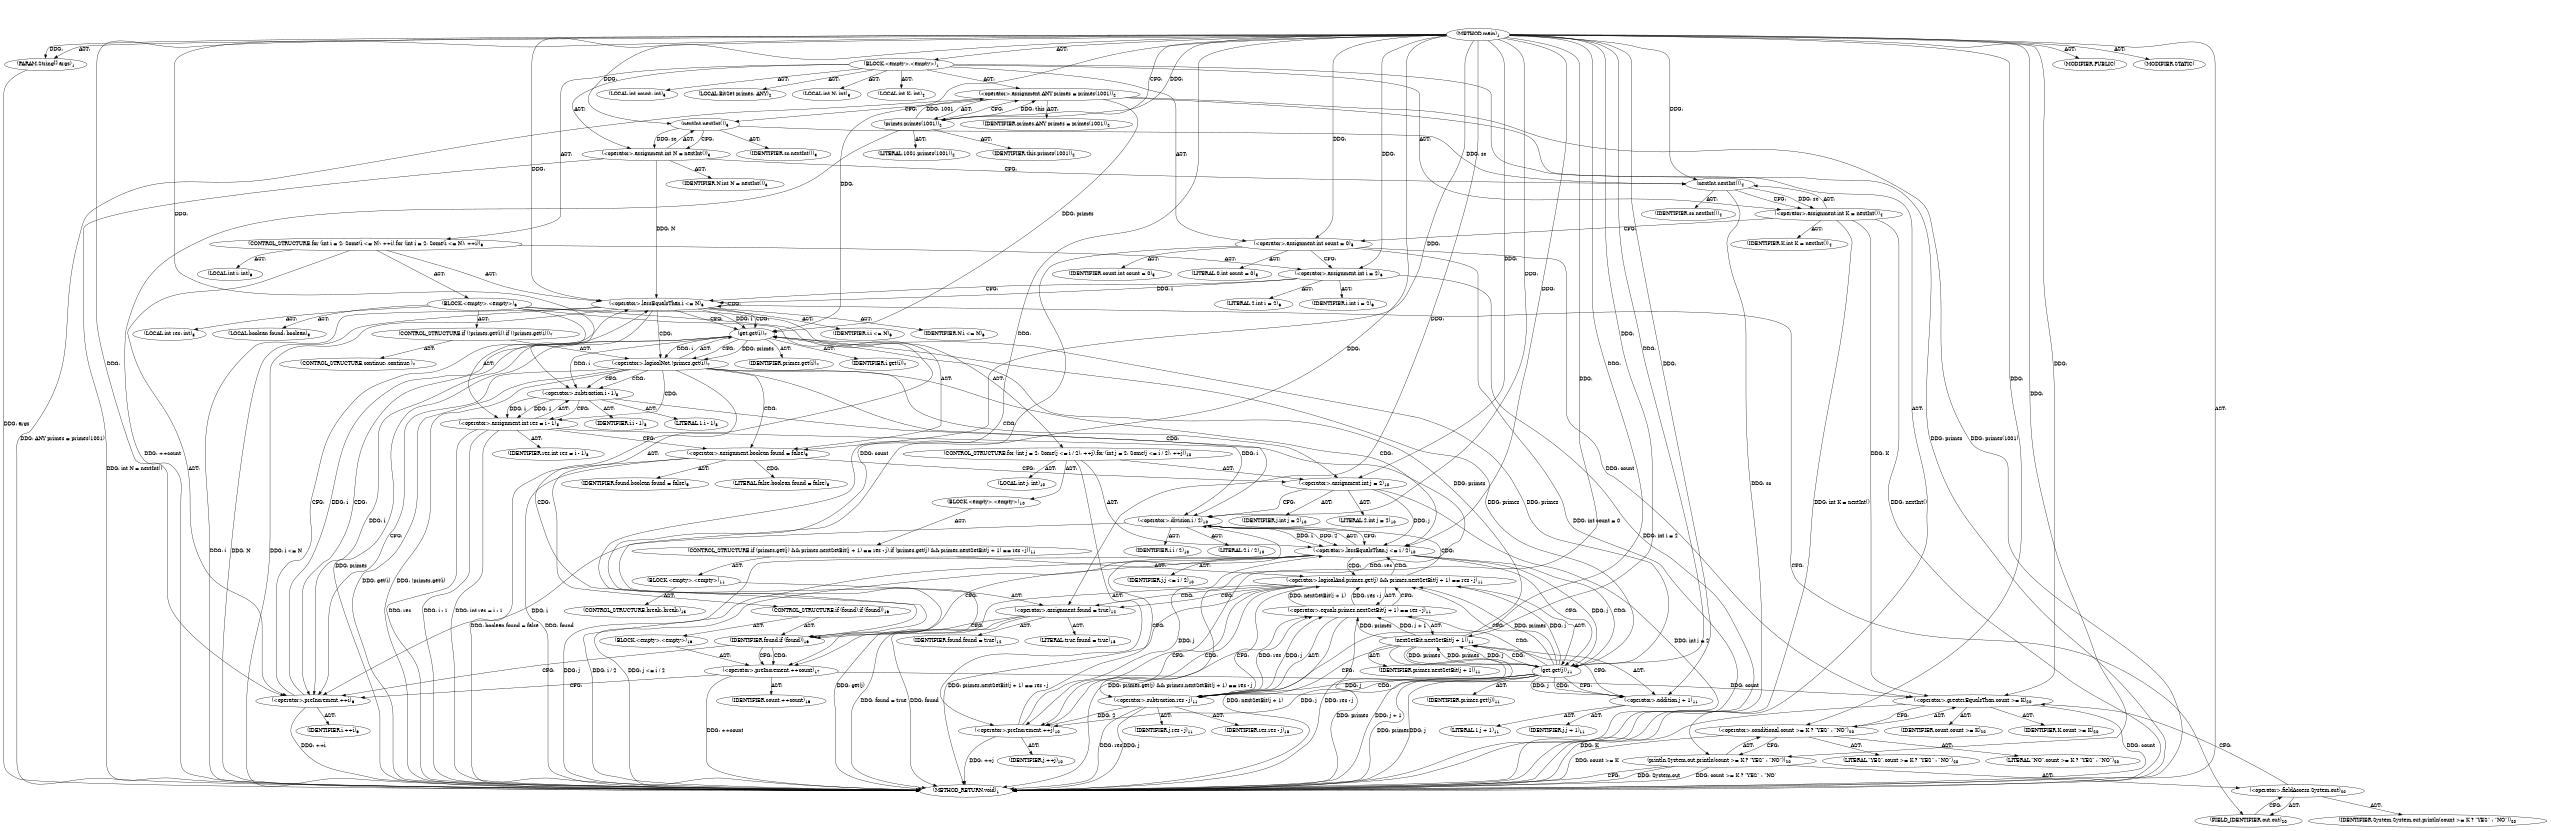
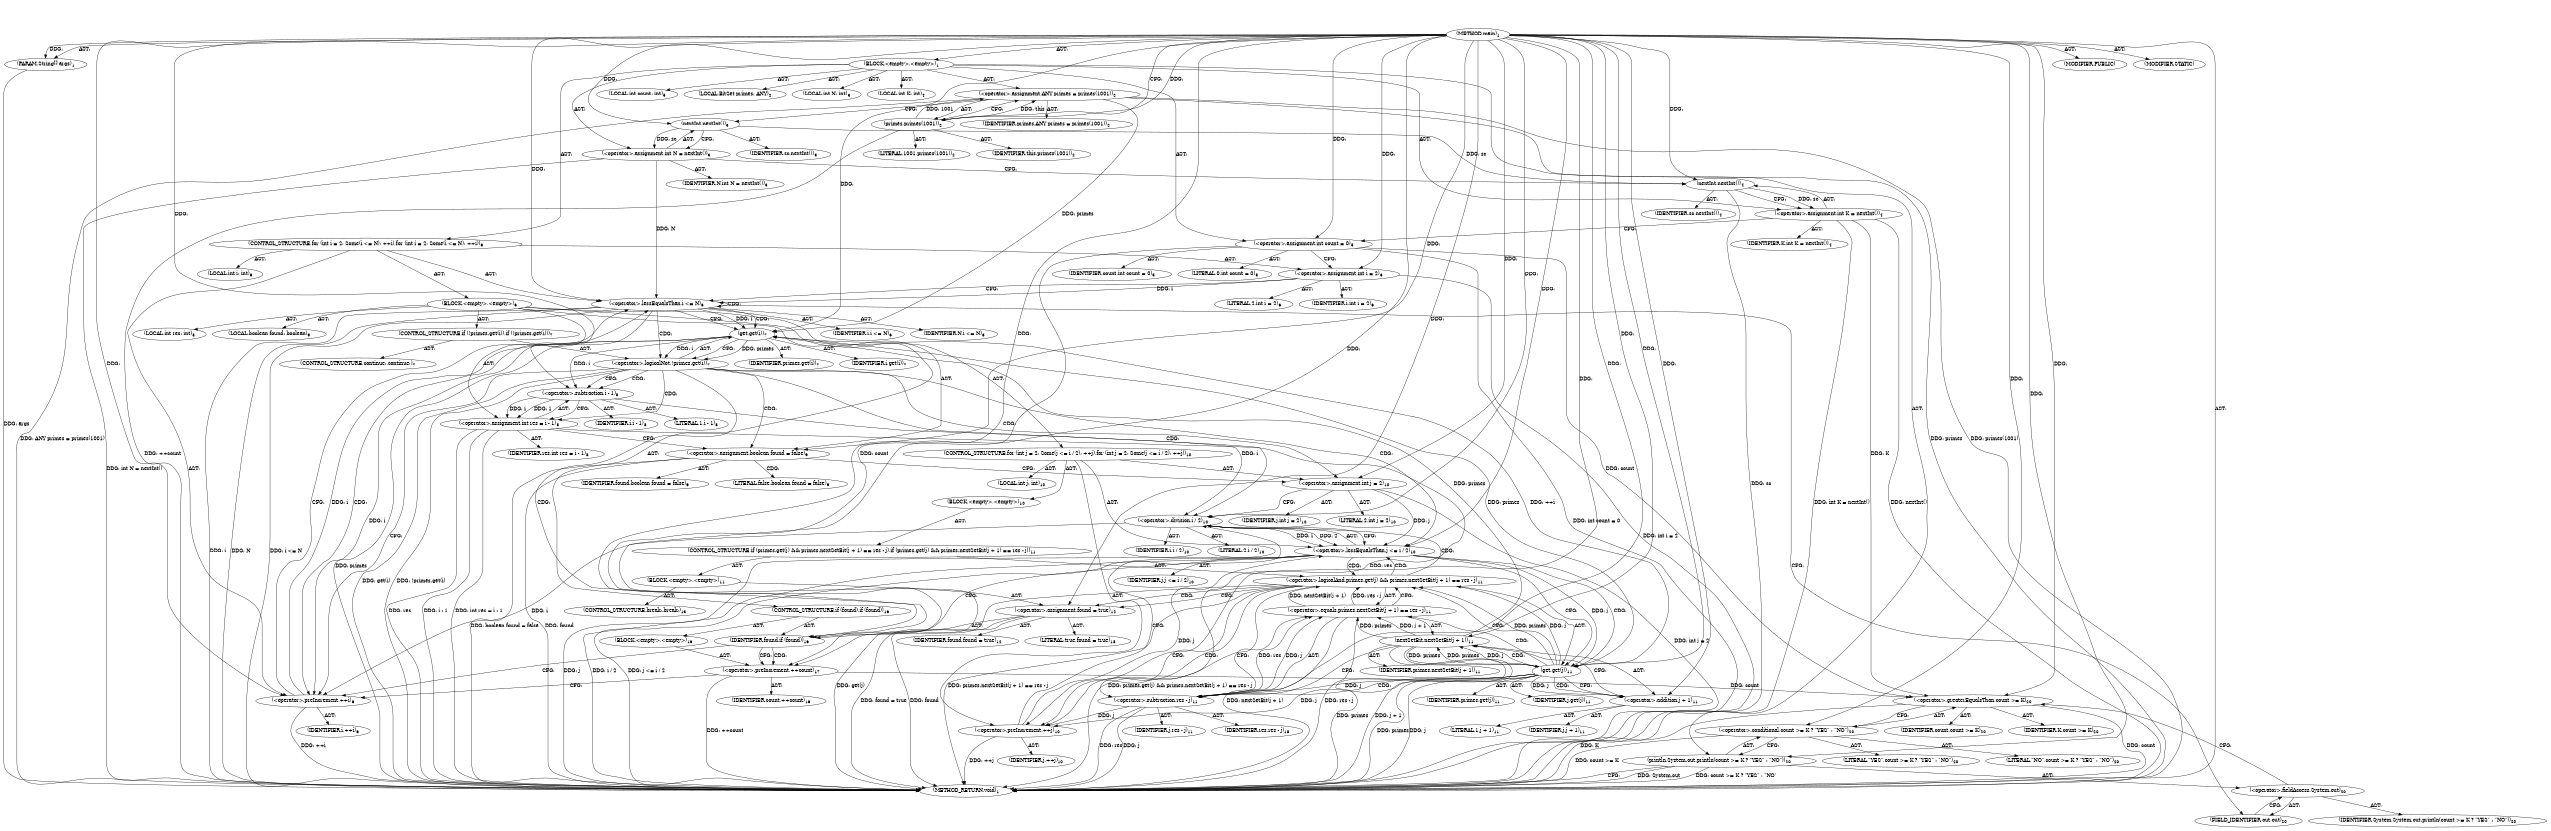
(1543, 503) -> (1543, 503)
(978, 626) -> (978, 626)
none -> (1562, 701)
(1106, 716) -> (1106, 716)
